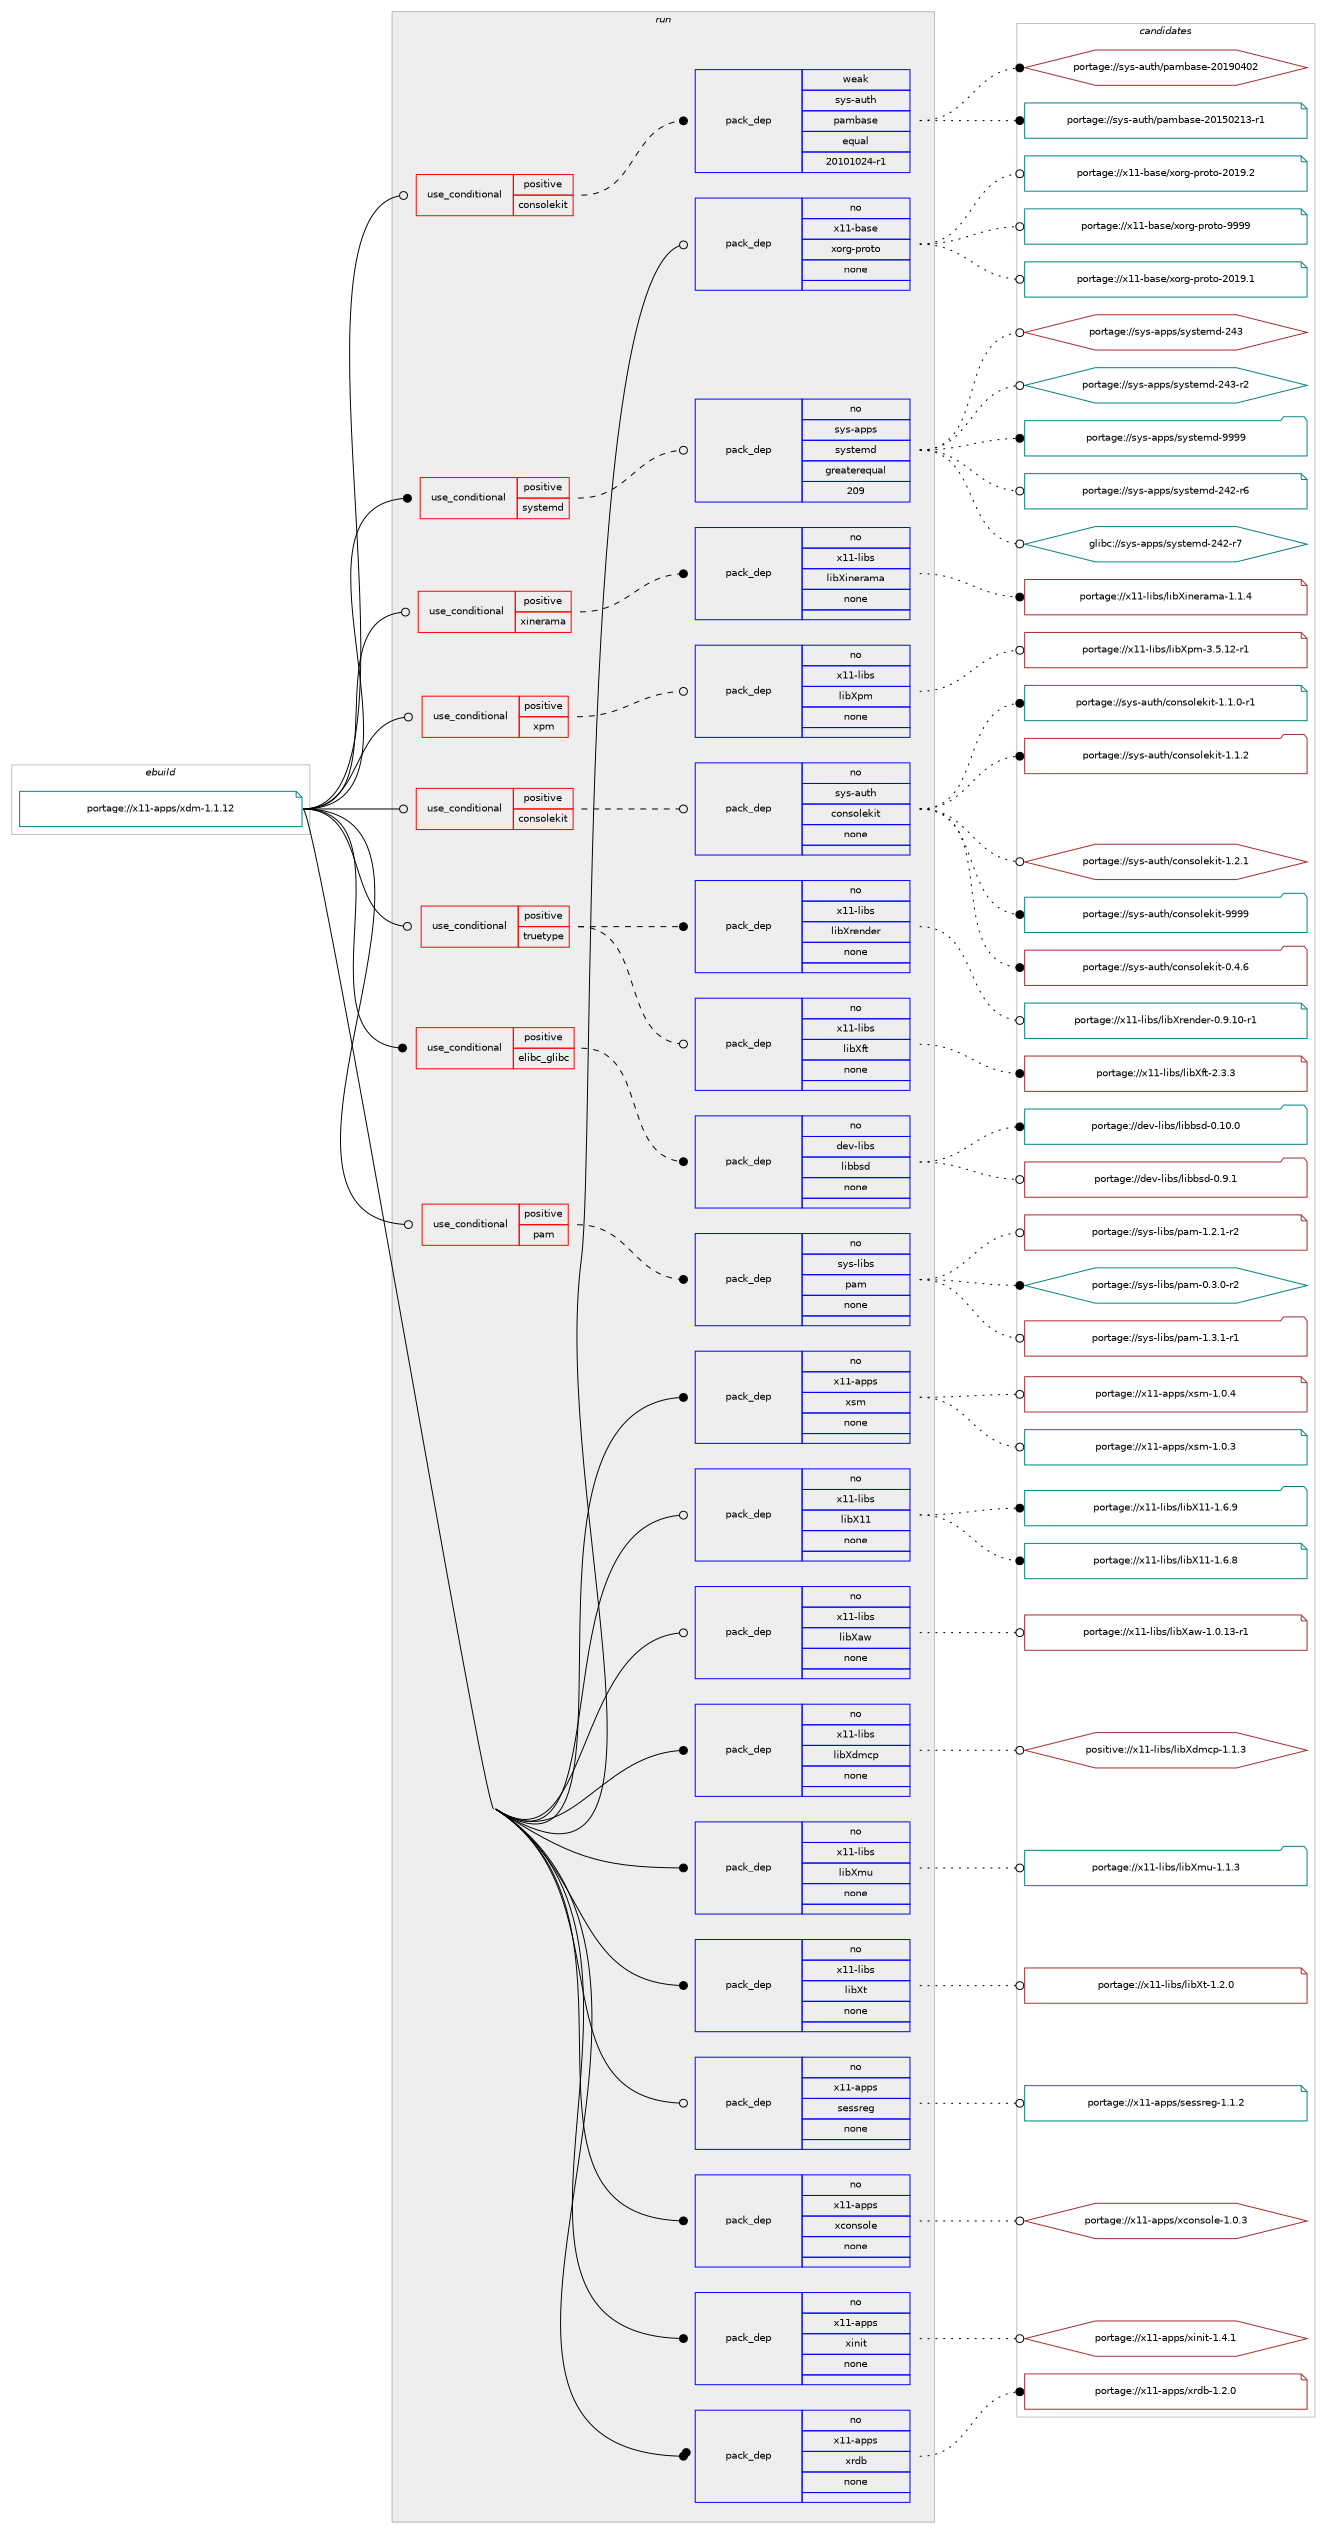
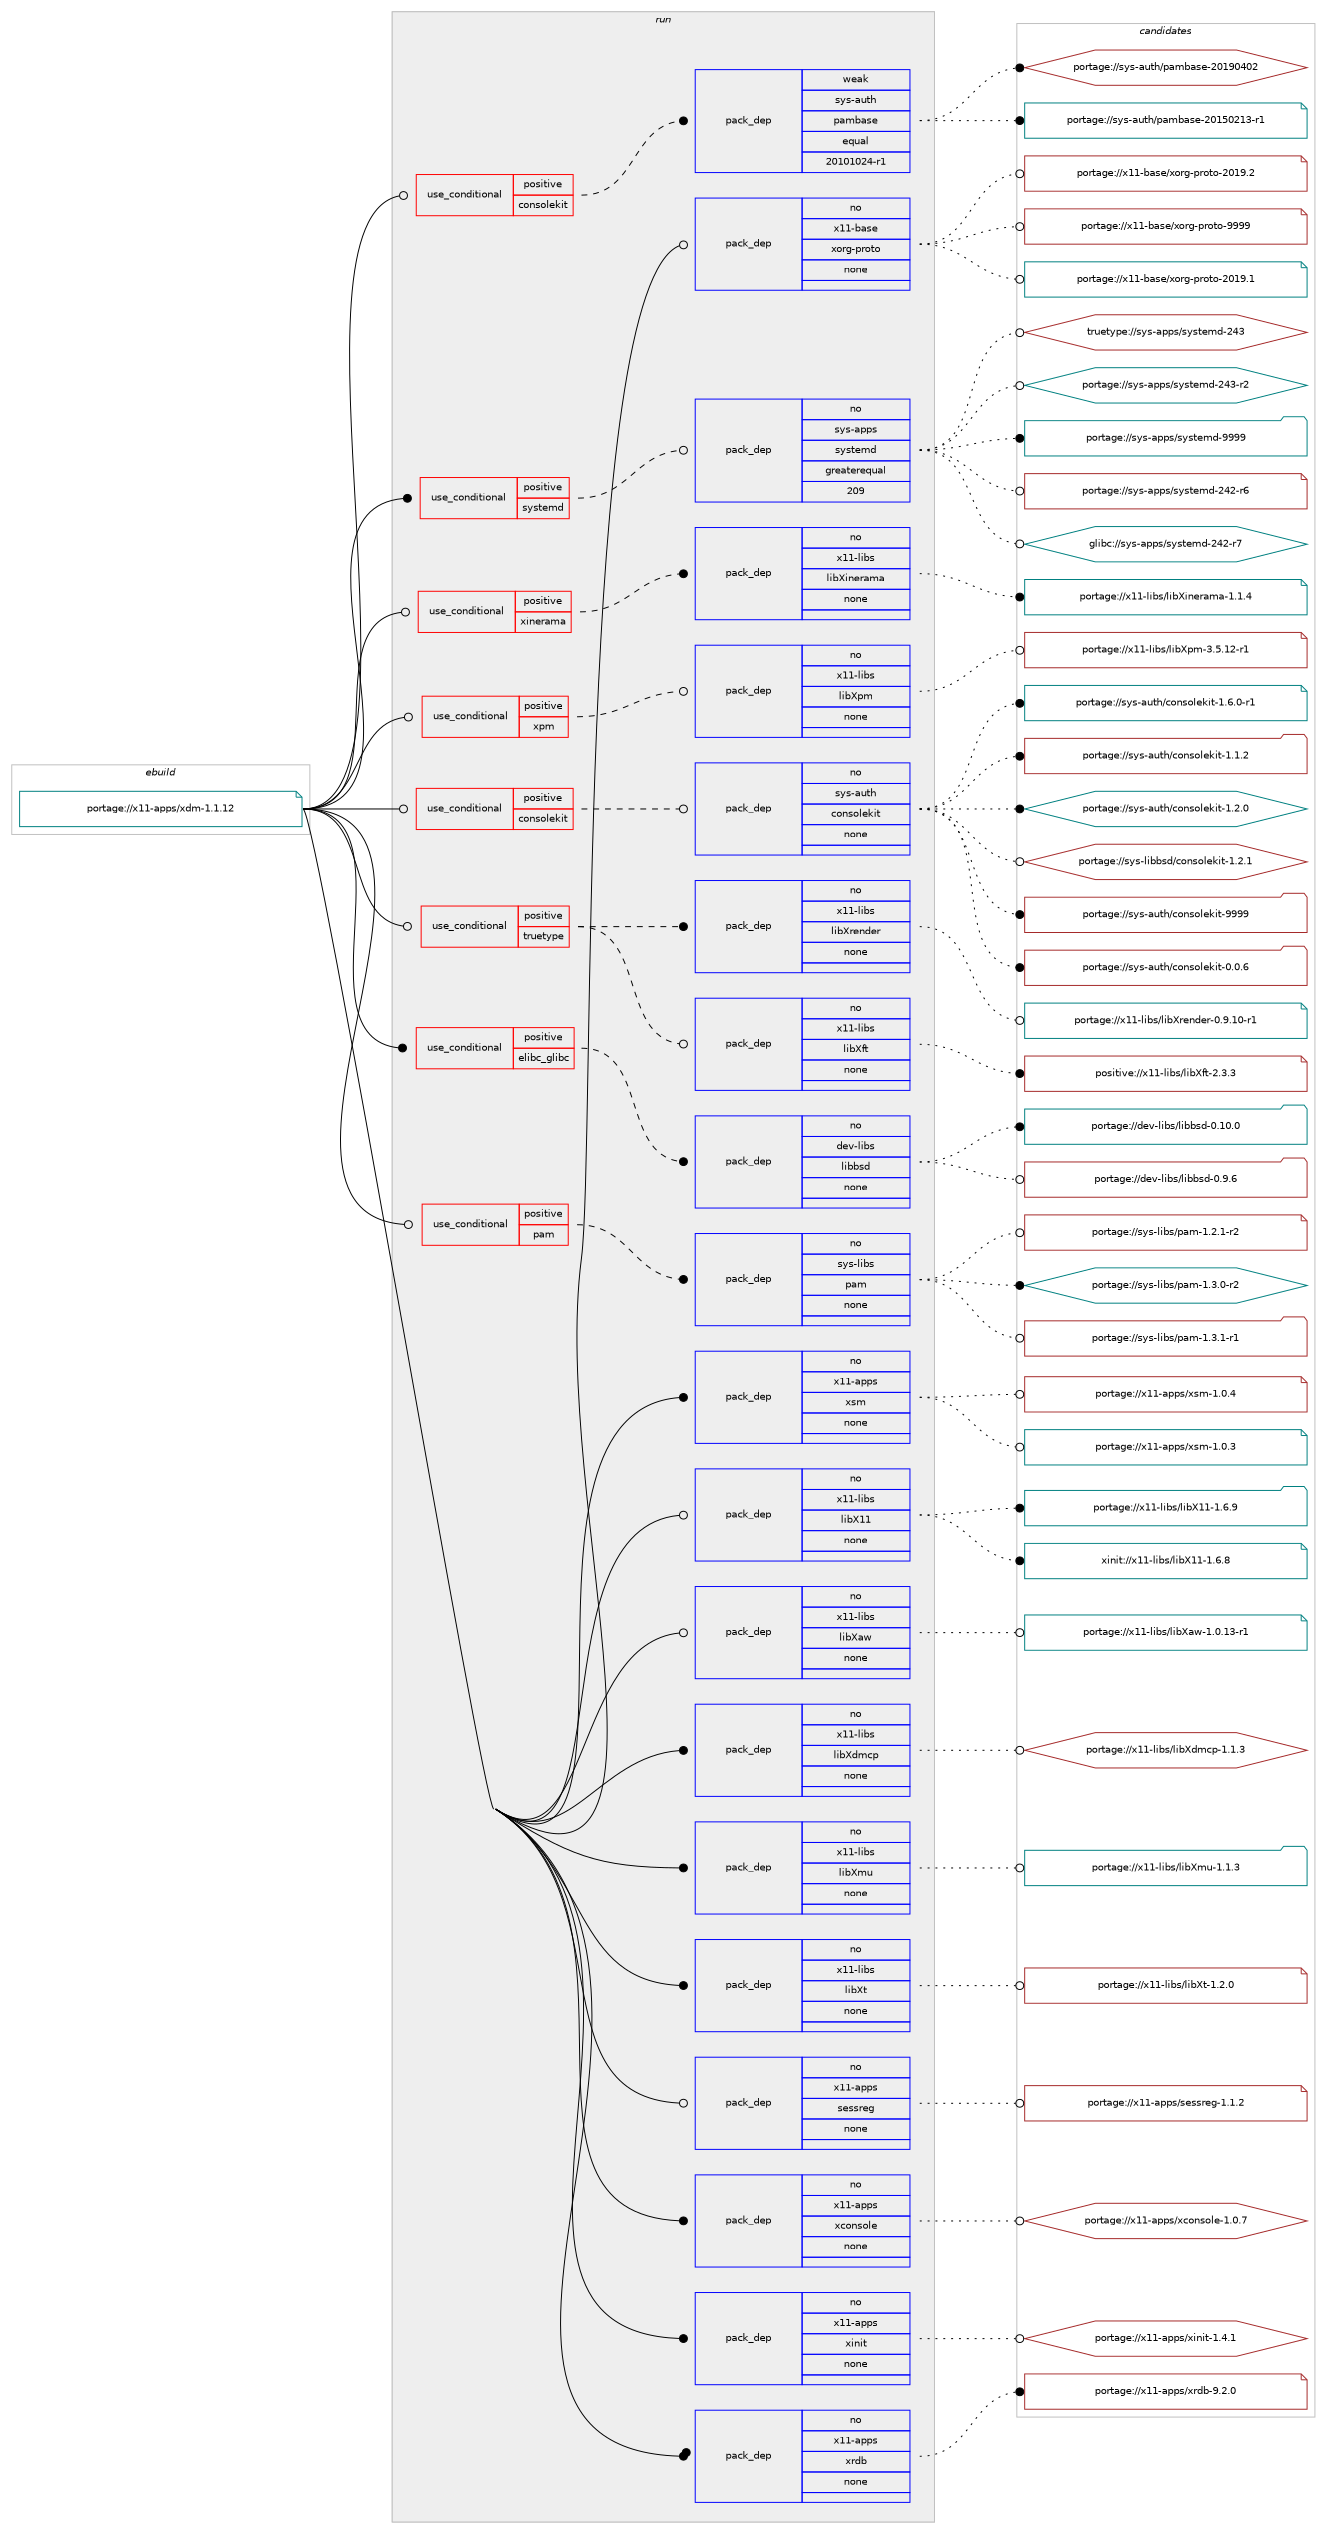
(1166, 174) -> (1166, 174)
(1166, 227) -> (1166, 227)
(1166, 332) -> (1166, 332)
(1166, 491) -> (1166, 491)
(1166, 597) -> (1166, 597)
(1166, 703) -> (1166, 703)
none -> (1166, 809)
(1166, 862) -> (1166, 862)
(1166, 915) -> (1166, 915)
(1166, 968) -> (1166, 968)
(1166, 1074) -> (1166, 1074)
(1166, 1180) -> (1166, 1180)
(1166, 1286) -> (1166, 1286)
(1166, 1561) -> (1166, 1561)
(1166, 1633) -> (1166, 1633)
(1166, 1750) -> (1166, 1750)
(1166, 2103) -> (1166, 2103)
(1166, 2221) -> (1166, 2221)
(1166, 2392) -> (1166, 2392)
